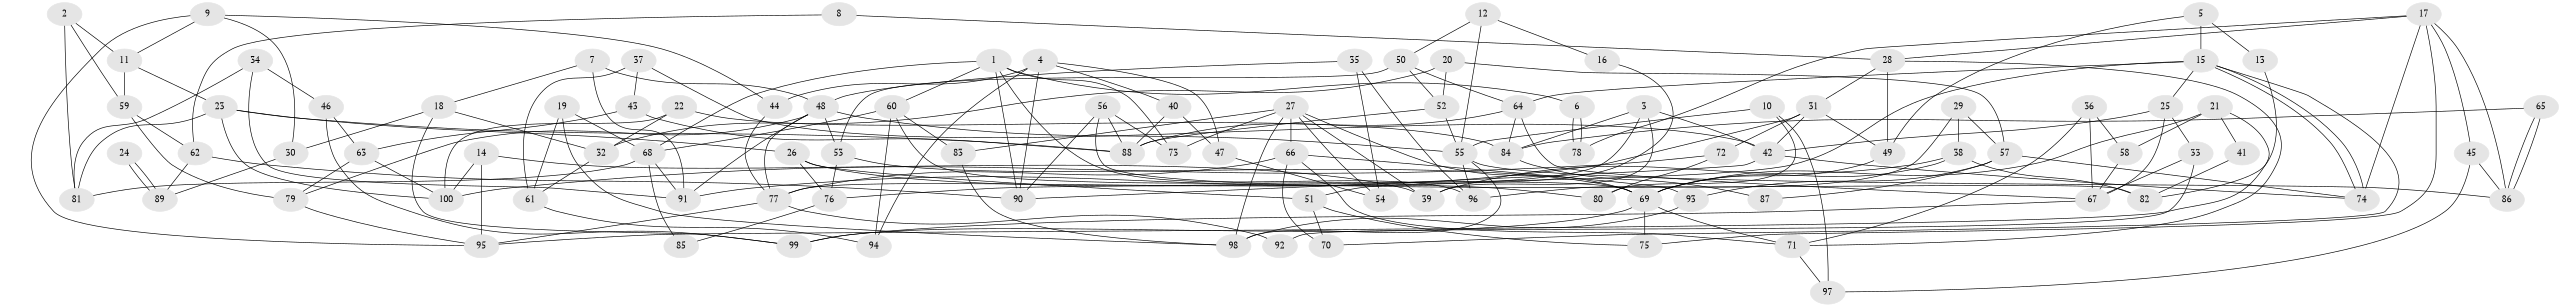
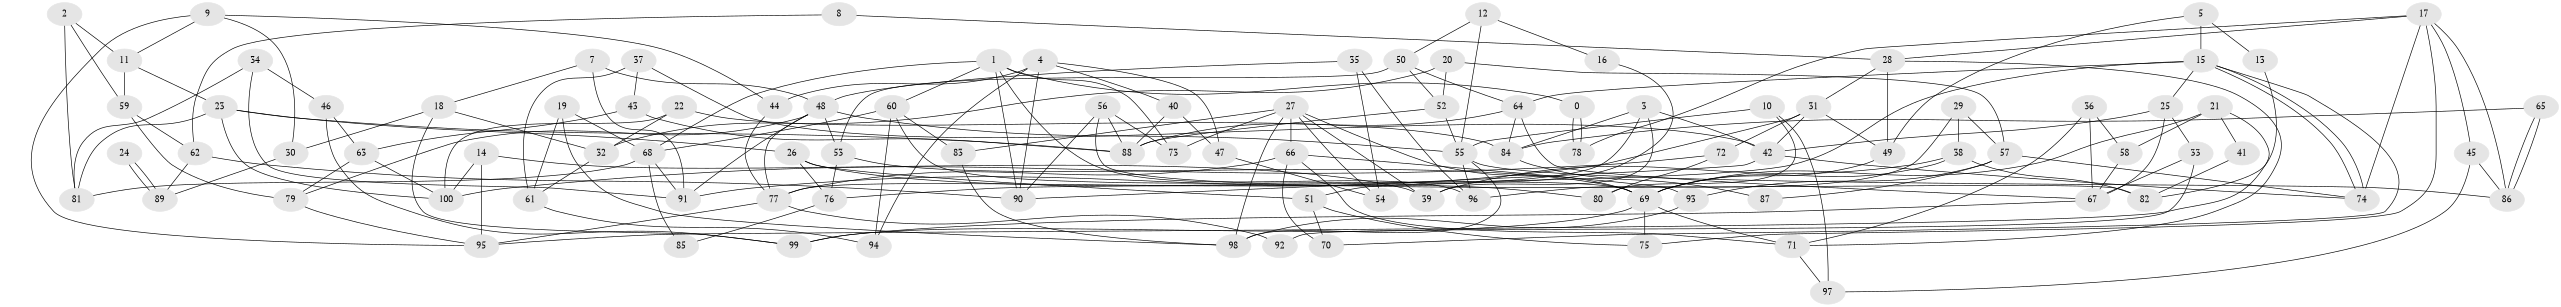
(1577, 107) -> (1577, 107)
